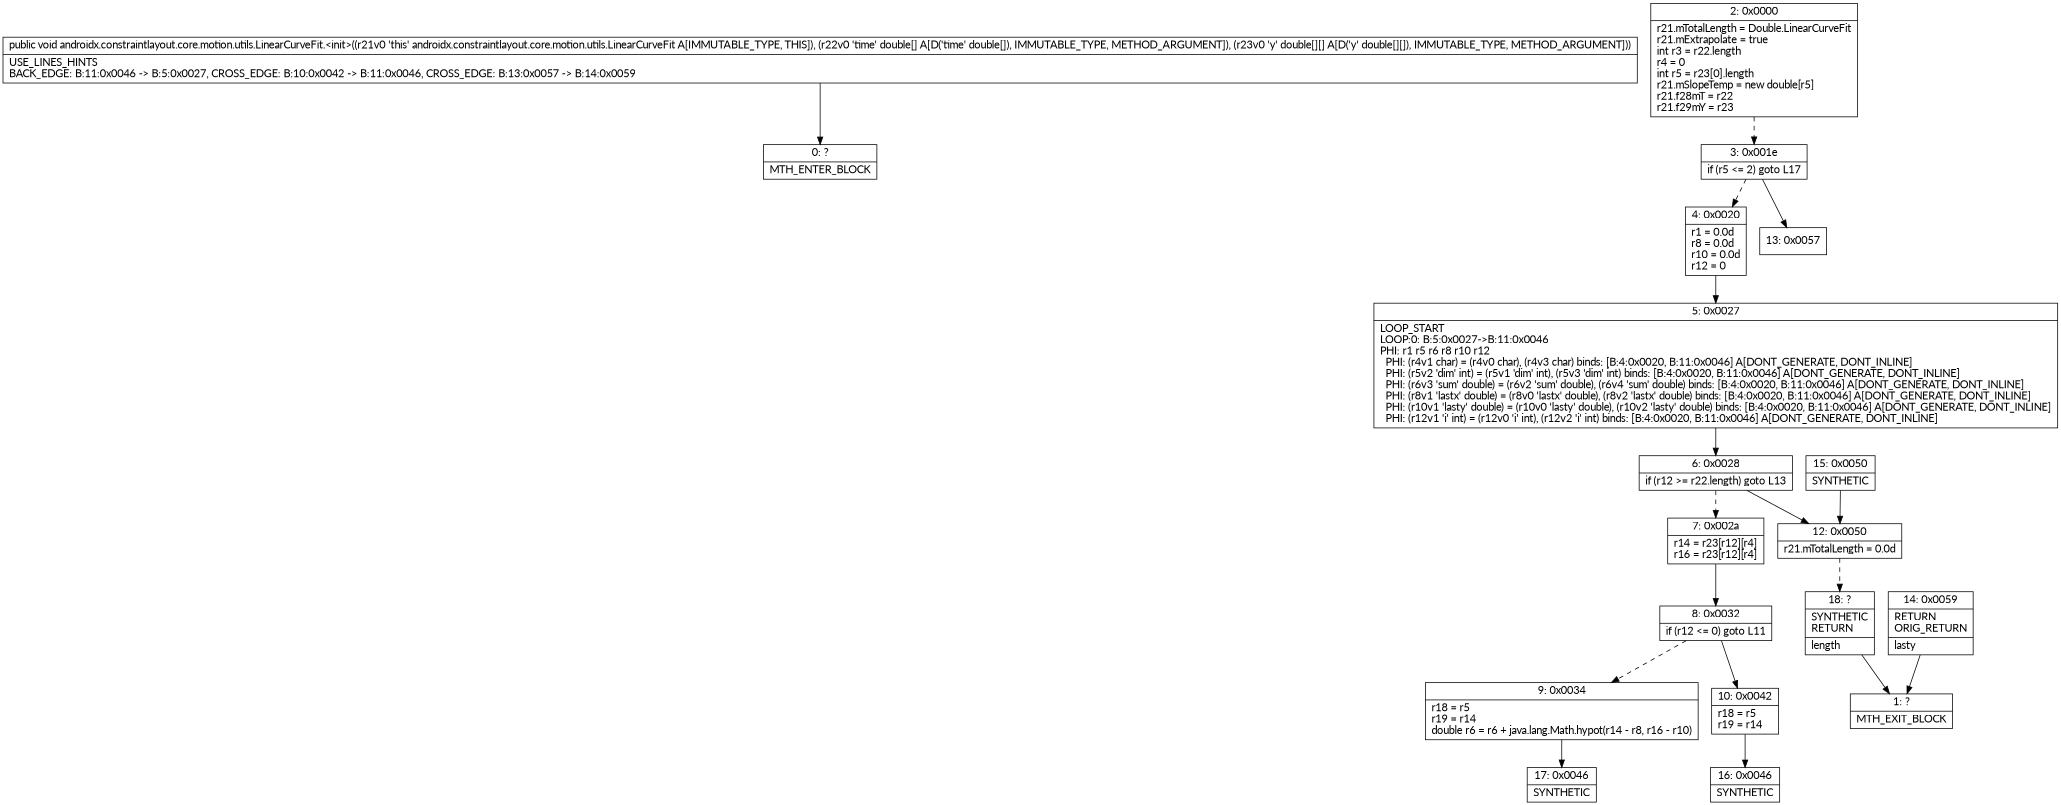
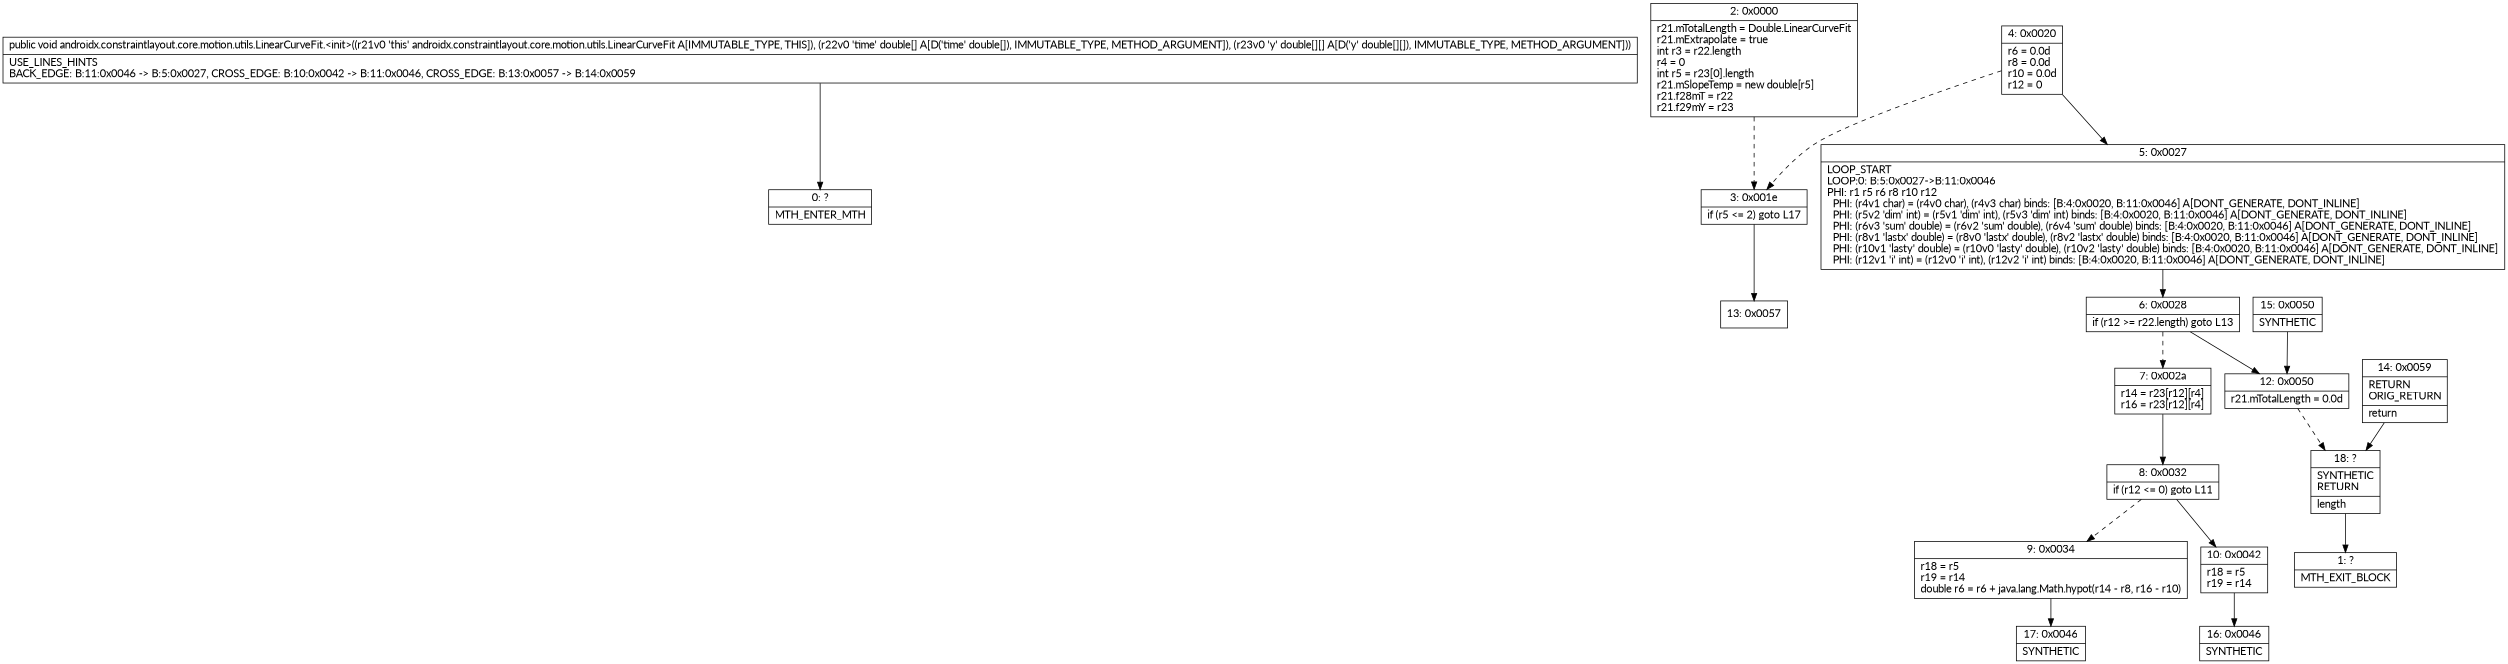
(820, 170) -> (820, 215)
(1741, 190) -> (1879, 114)
(1713, 233) -> (2029, 51)
(1905, 646) -> (2383, 414)
(1915, 671) -> (2377, 433)
